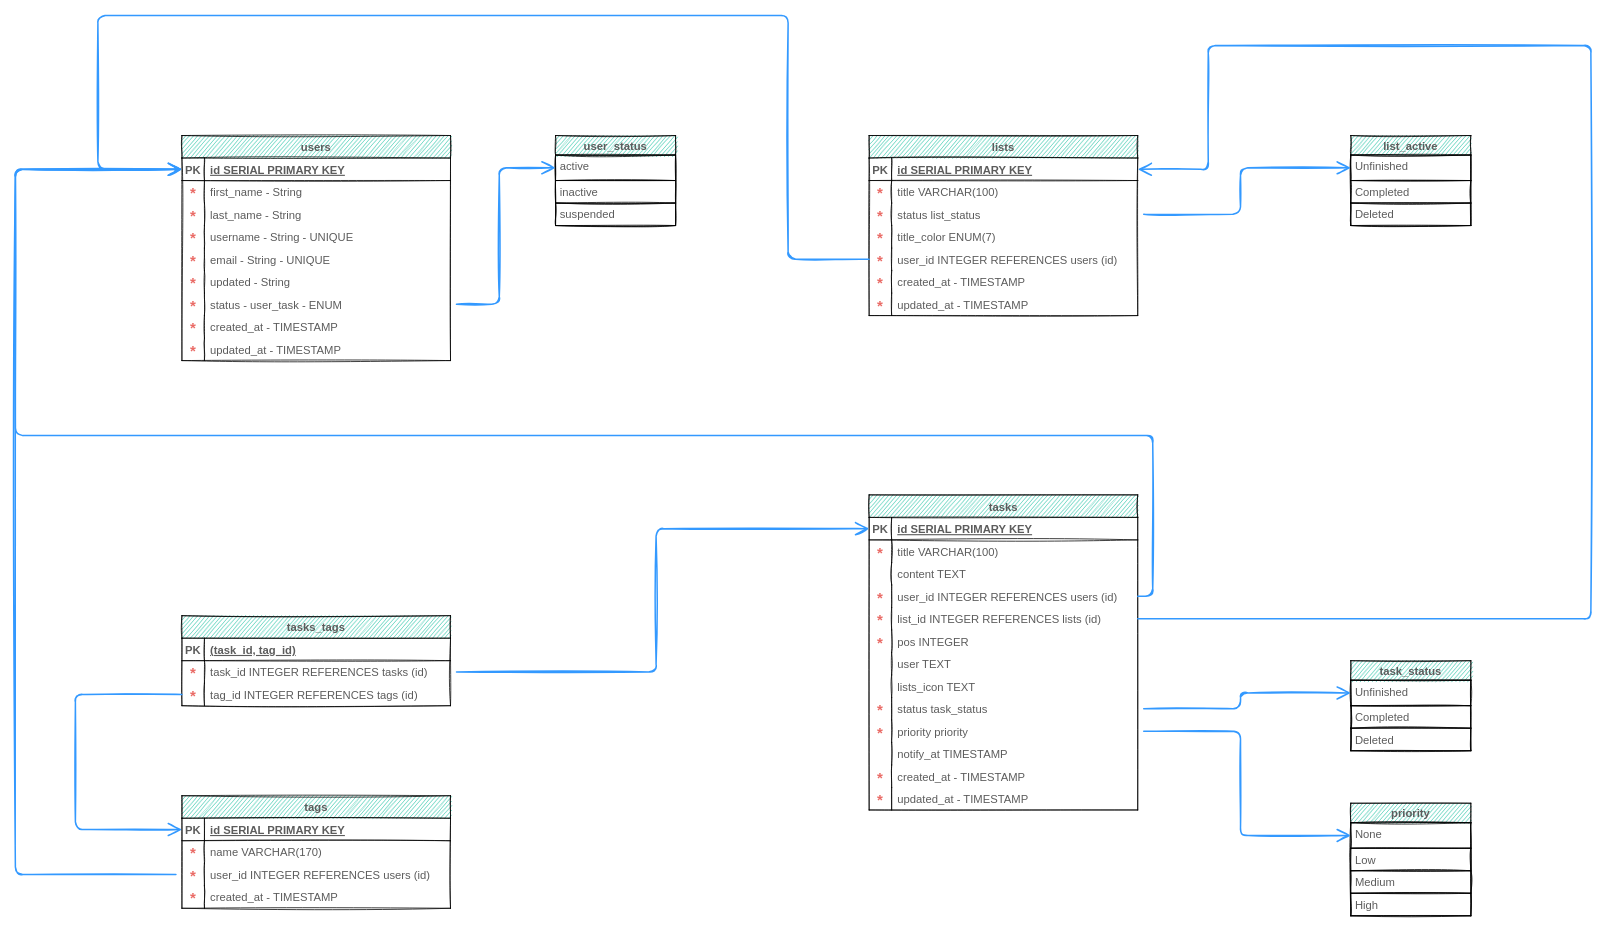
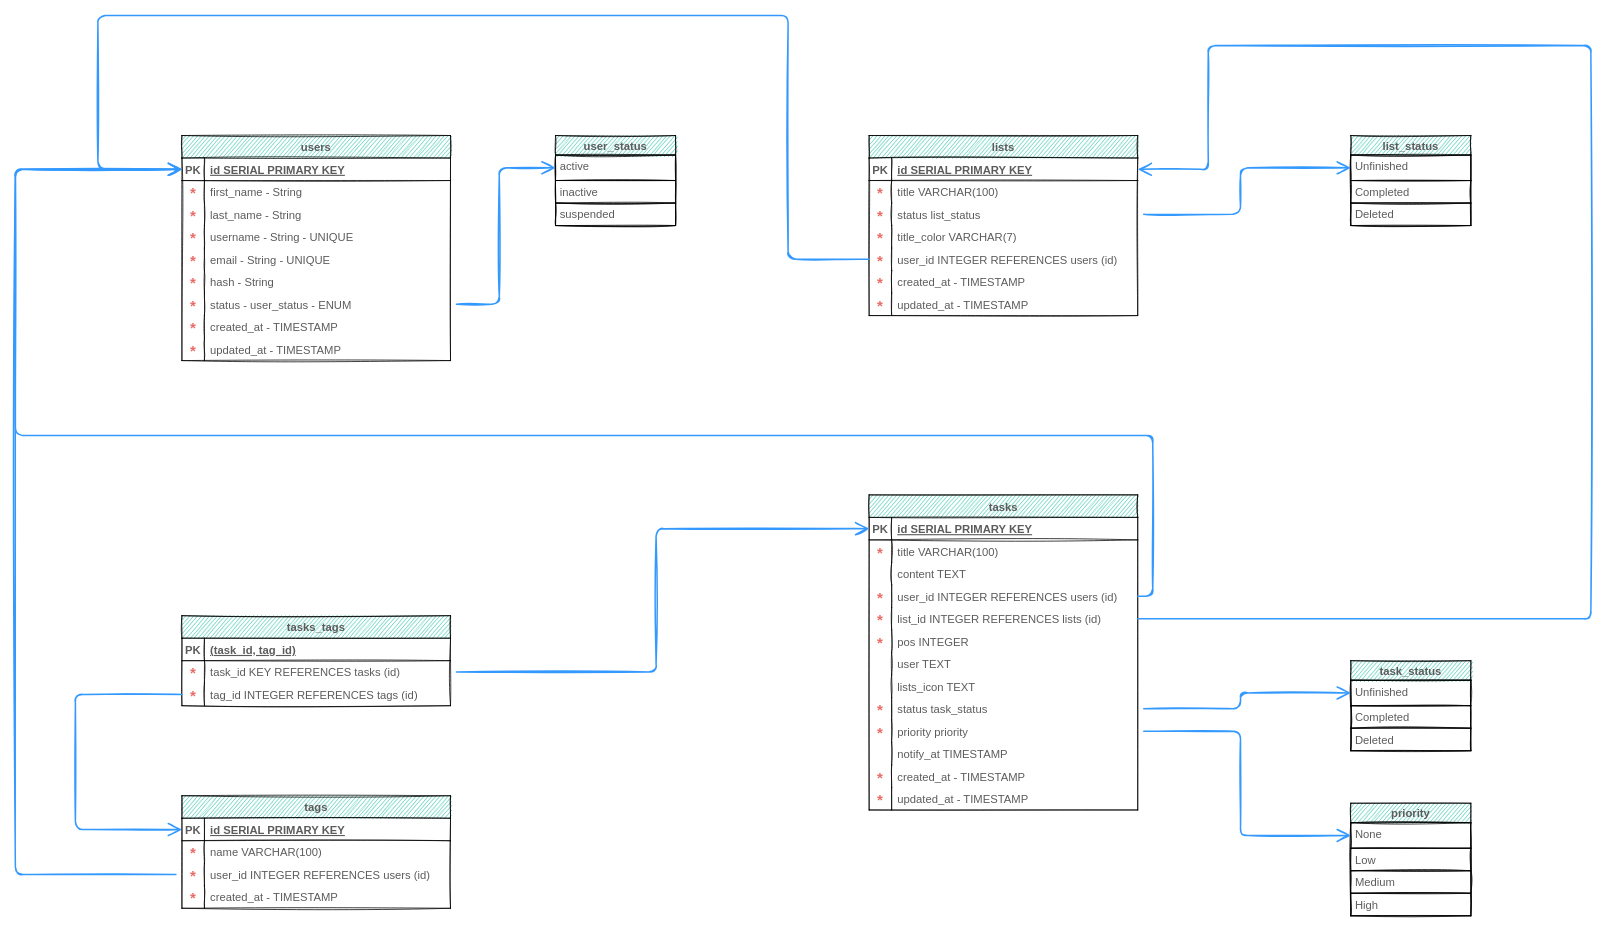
(1410, 146) -> (1410, 146)
(951, 237) -> (960, 237)
(256, 282) -> (247, 282)
(283, 305) -> (289, 305)
(318, 672) -> (305, 672)
(262, 852) -> (262, 852)
